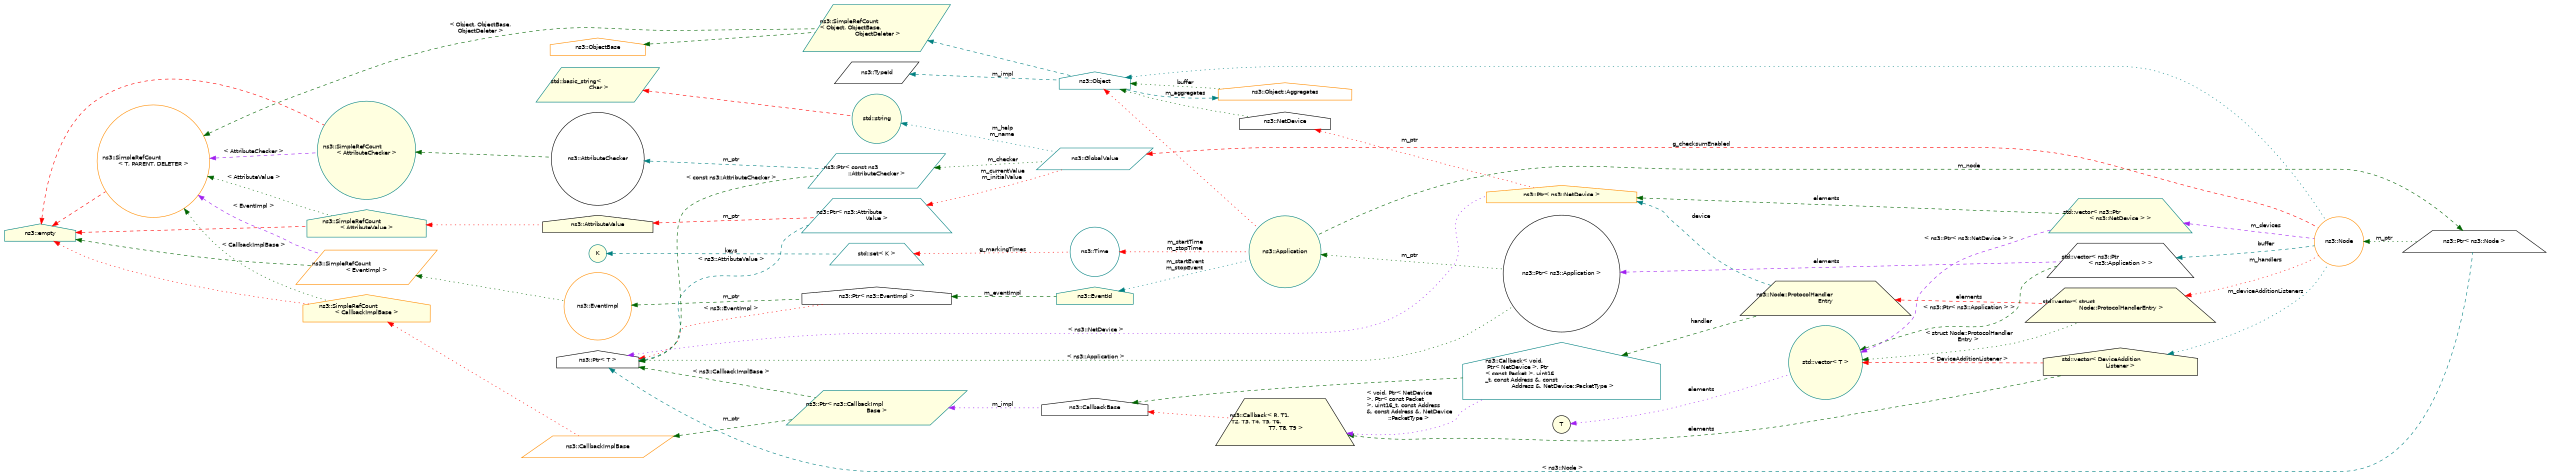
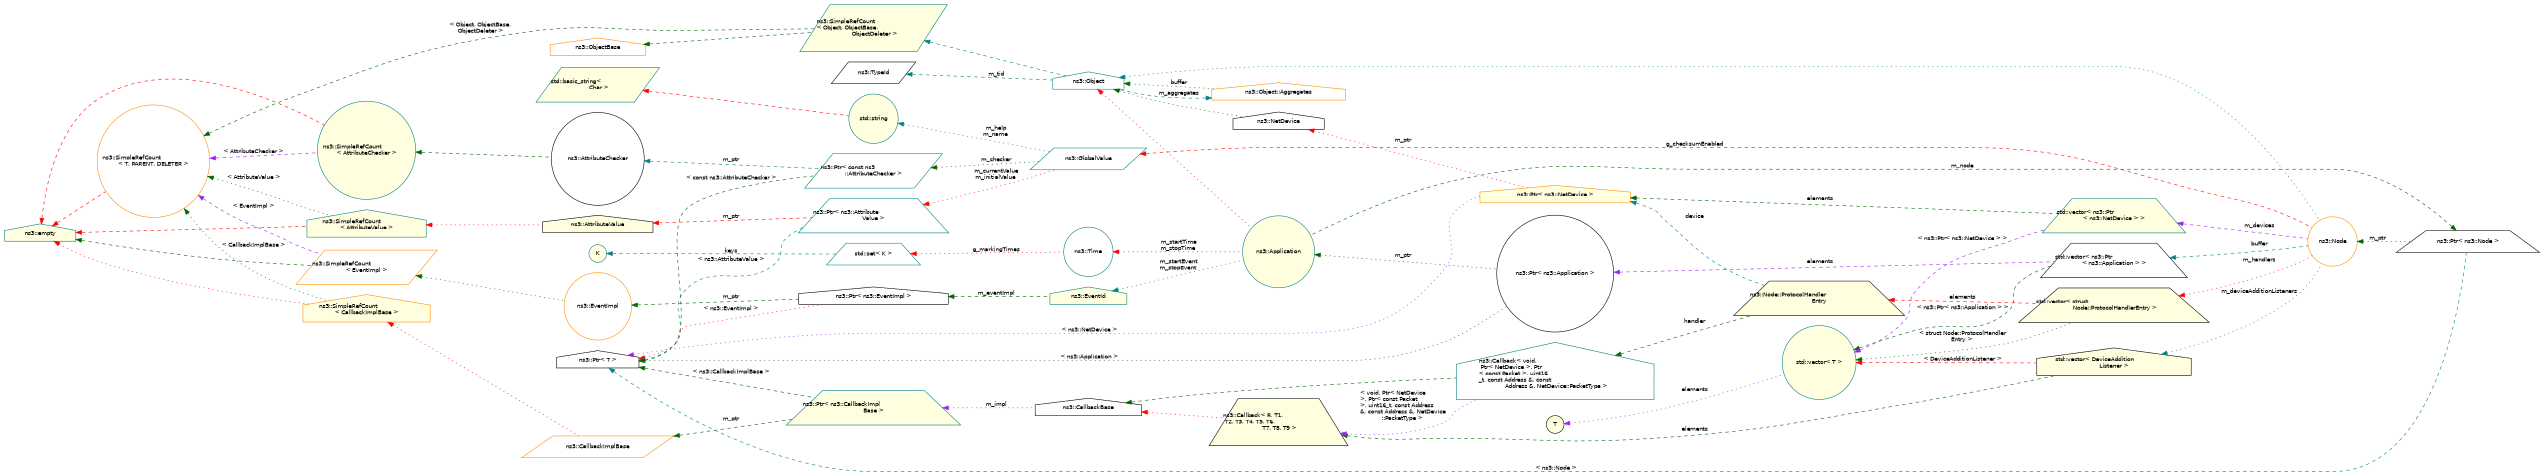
(1002, 74) -> (995, 74)
(877, 408) -> (873, 408)
